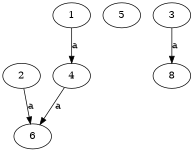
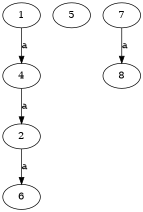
(172, 15) -> (122, 15)
(54, 103) -> (22, 103)
